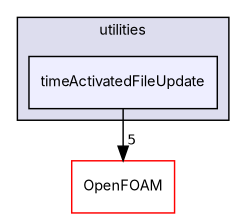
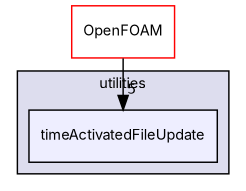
(123, 129) -> (123, 80)
